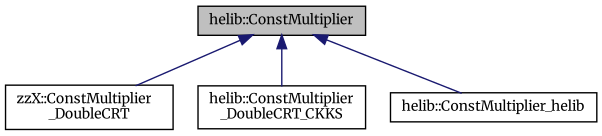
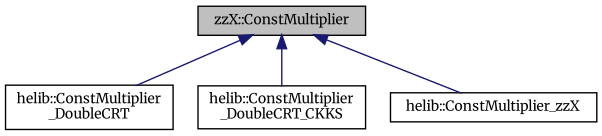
(282, 21) -> (282, 21)
(89, 107) -> (89, 107)
(494, 107) -> (494, 107)
